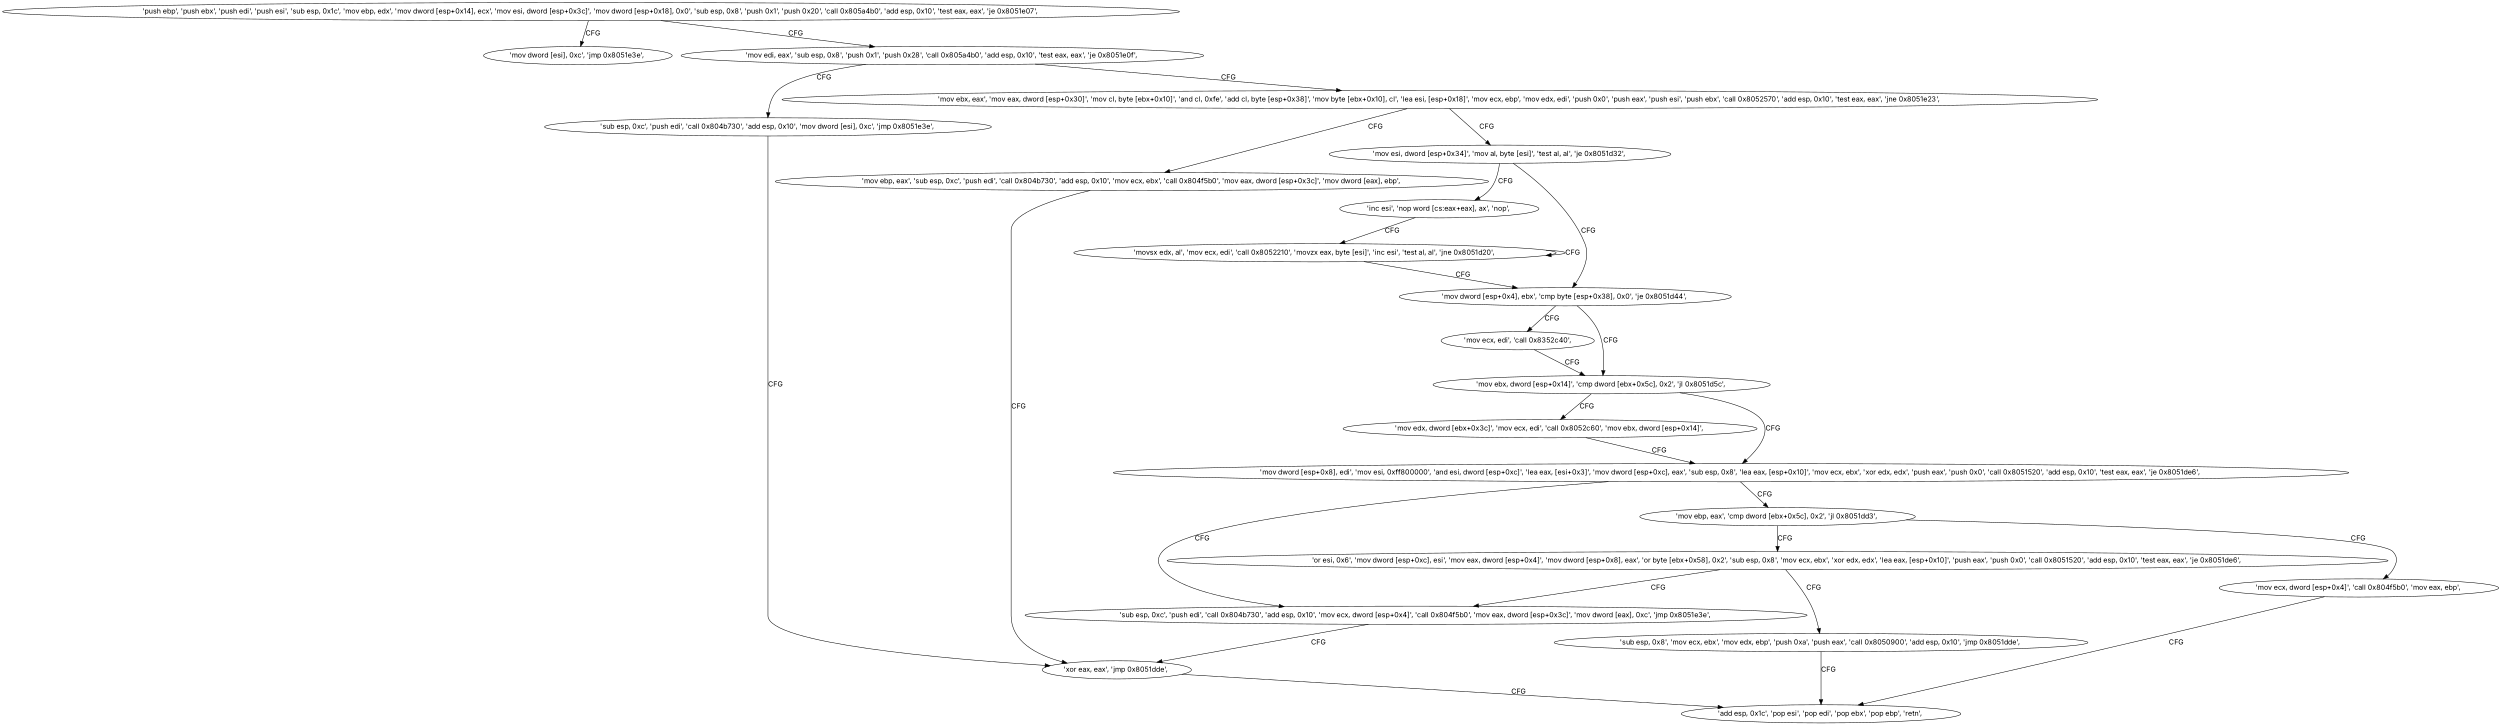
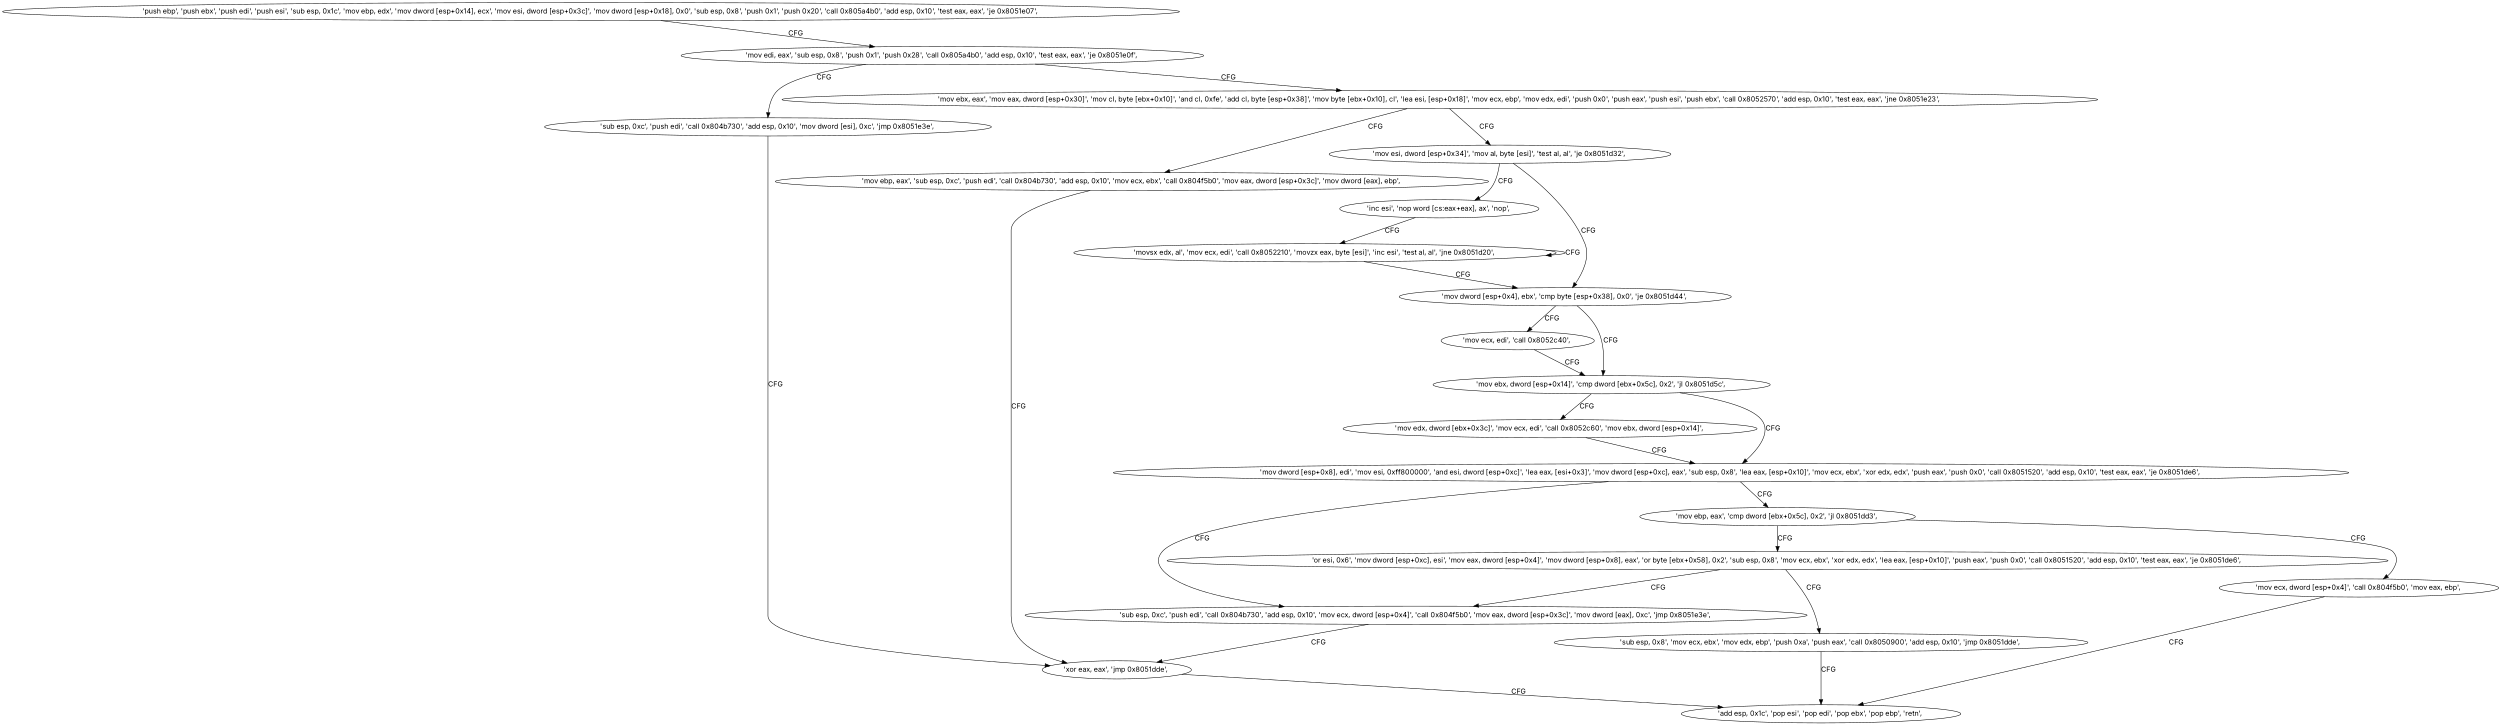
(578, 56) -> none
(1518, 341) -> (1518, 341)
